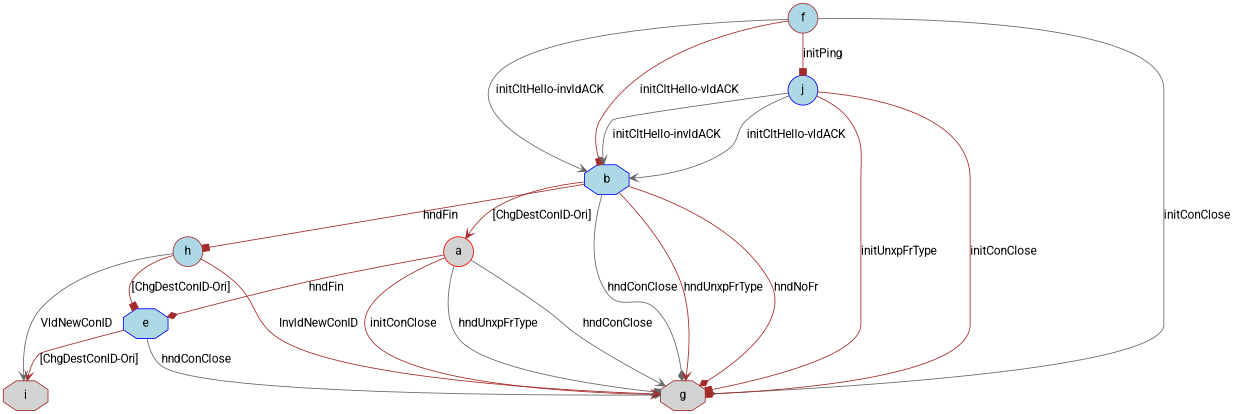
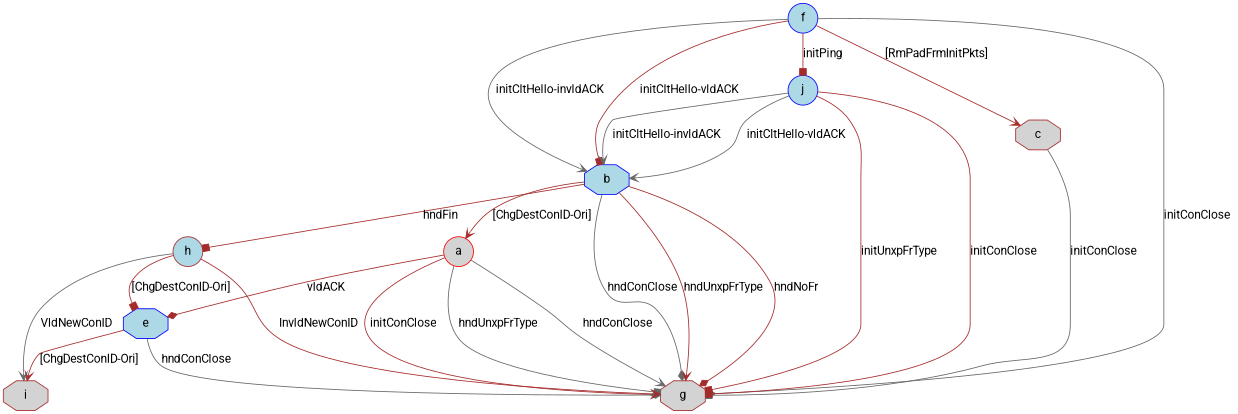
(803, 18) -> (803, 18)
none -> (1038, 135)
(328, 288) -> (328, 288)
